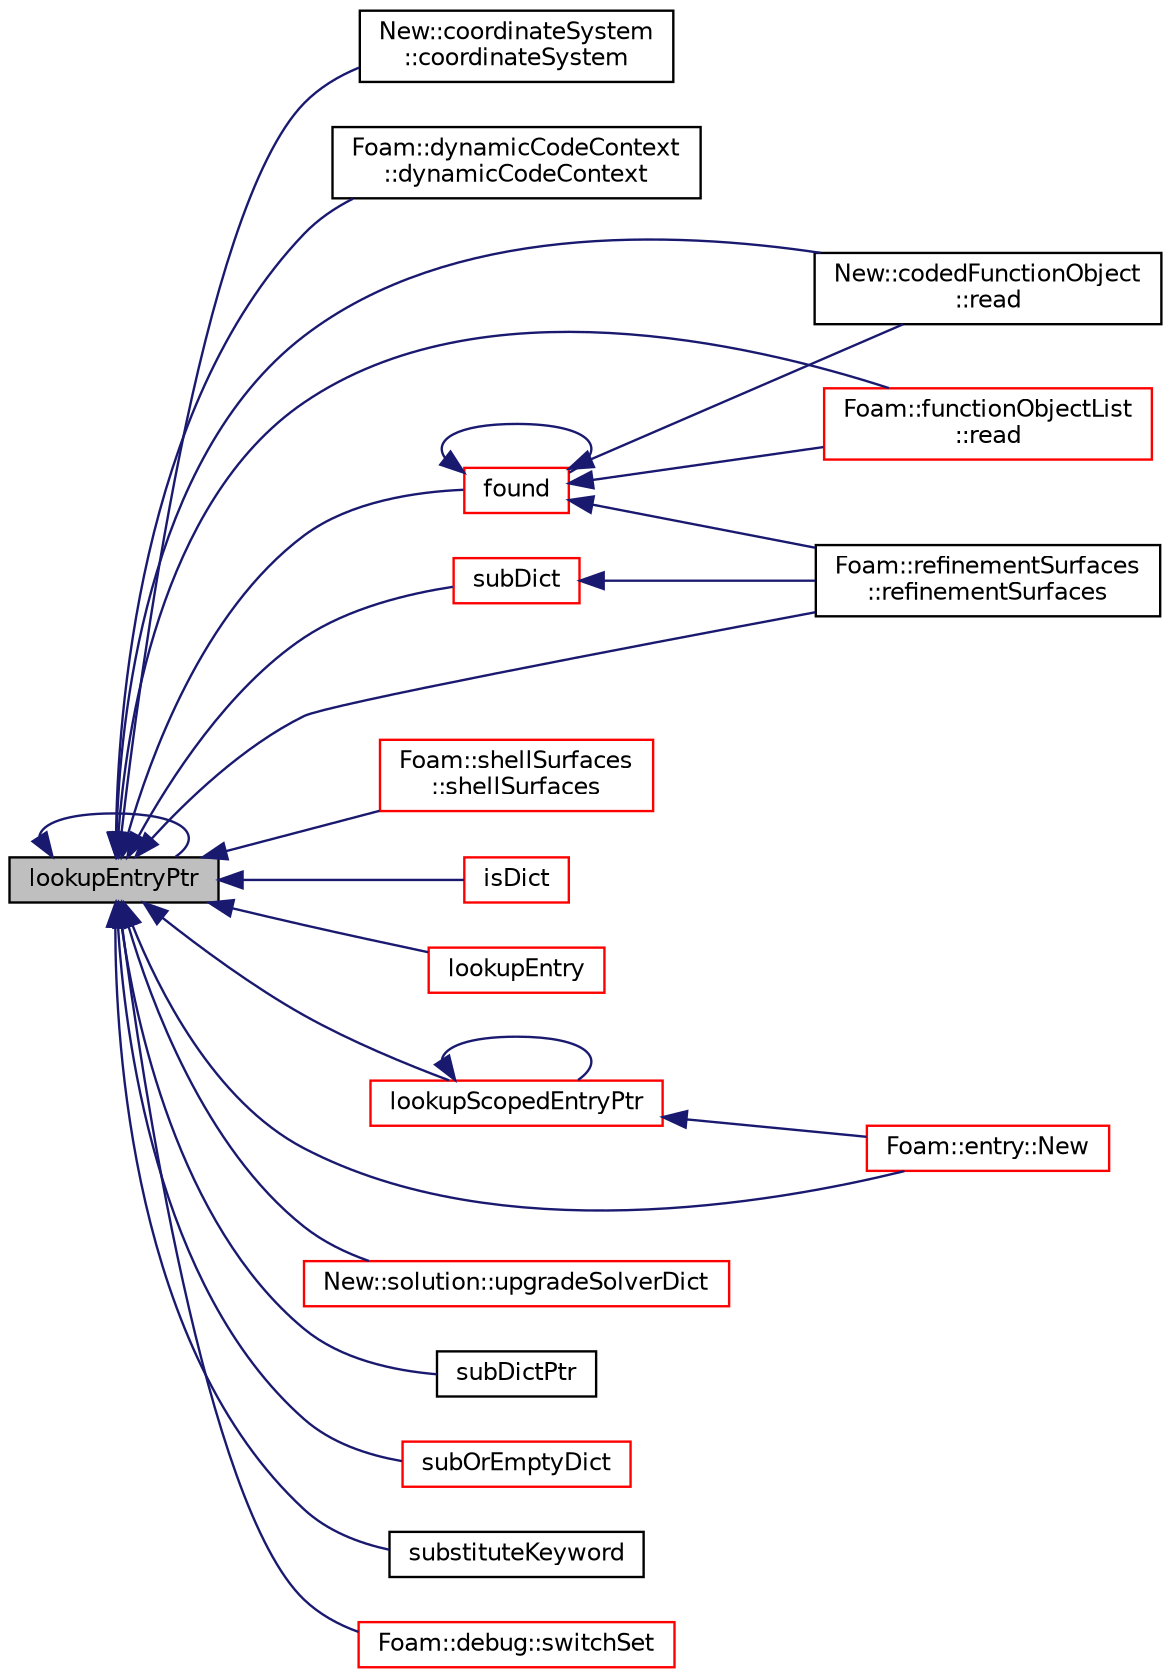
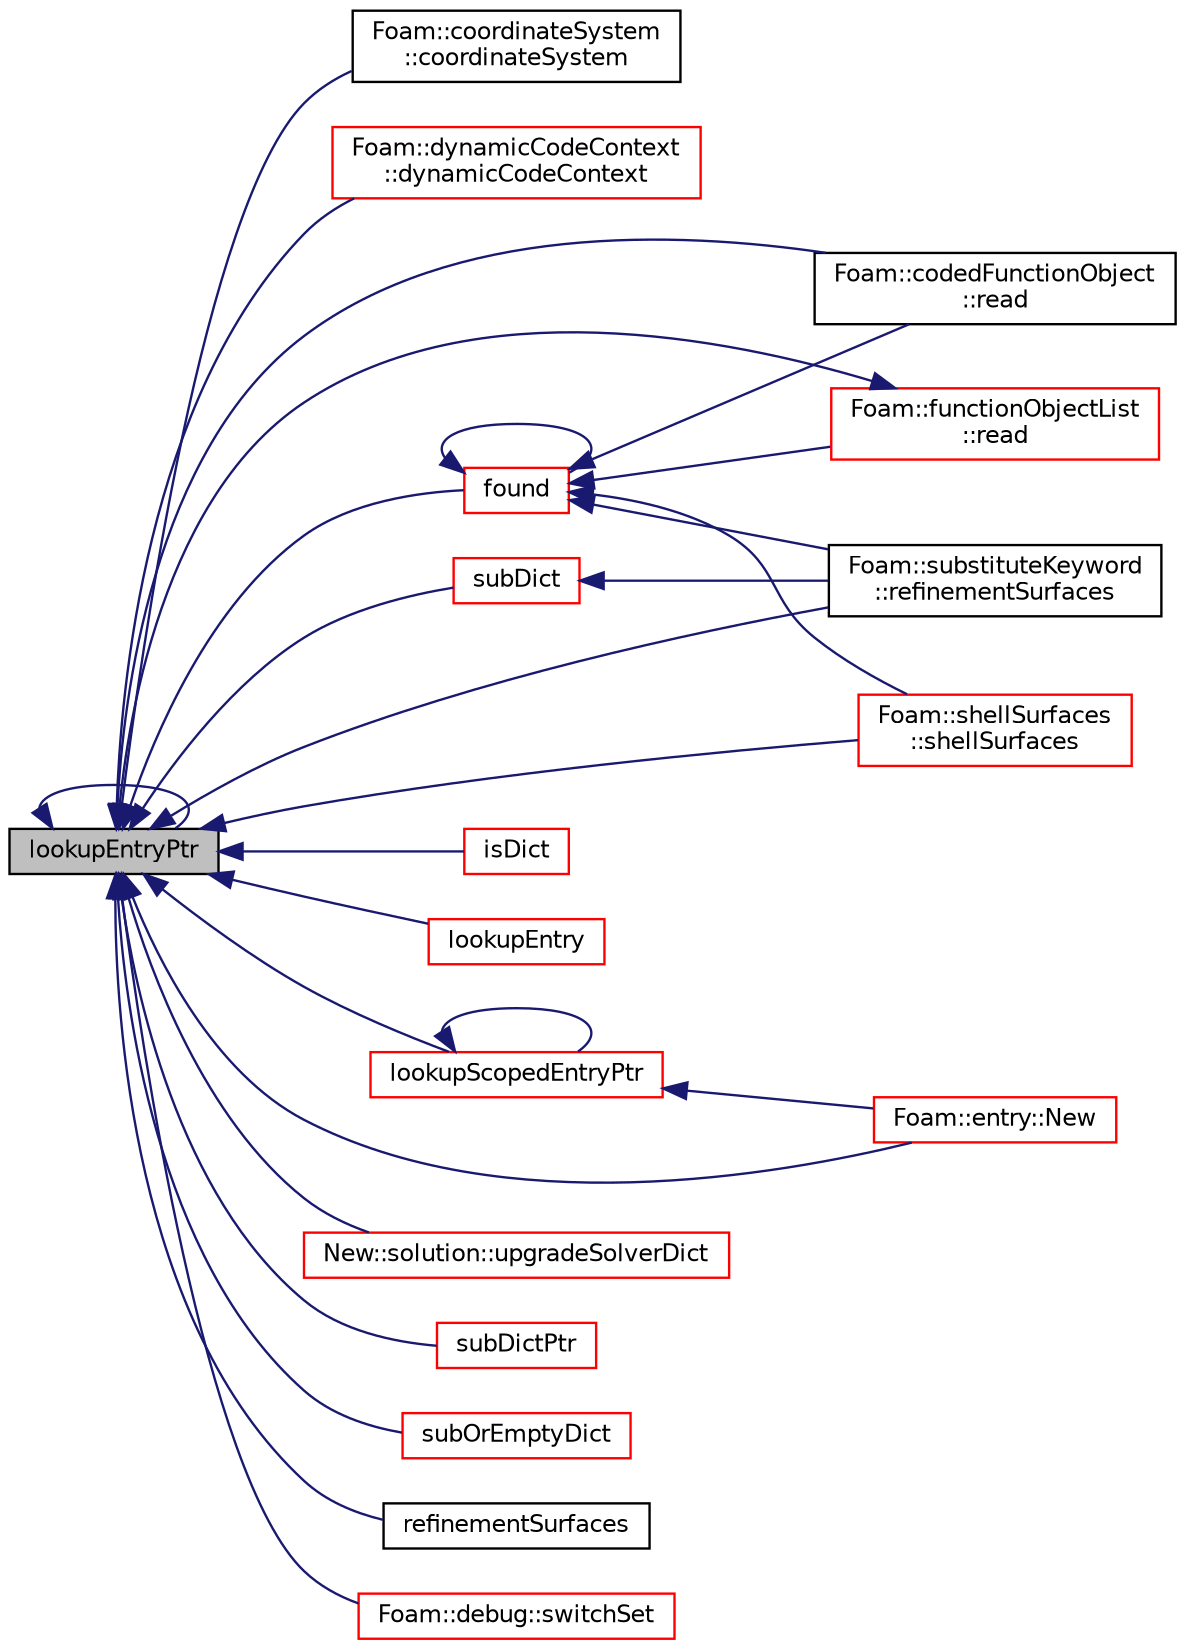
(517, 46) -> (517, 46)
(517, 163) -> (517, 163)
(988, 289) -> (995, 289)
(358, 374) -> (351, 378)
none -> (759, 562)
(988, 581) -> (995, 581)
(517, 1374) -> (517, 1345)
(517, 1554) -> (517, 1526)
